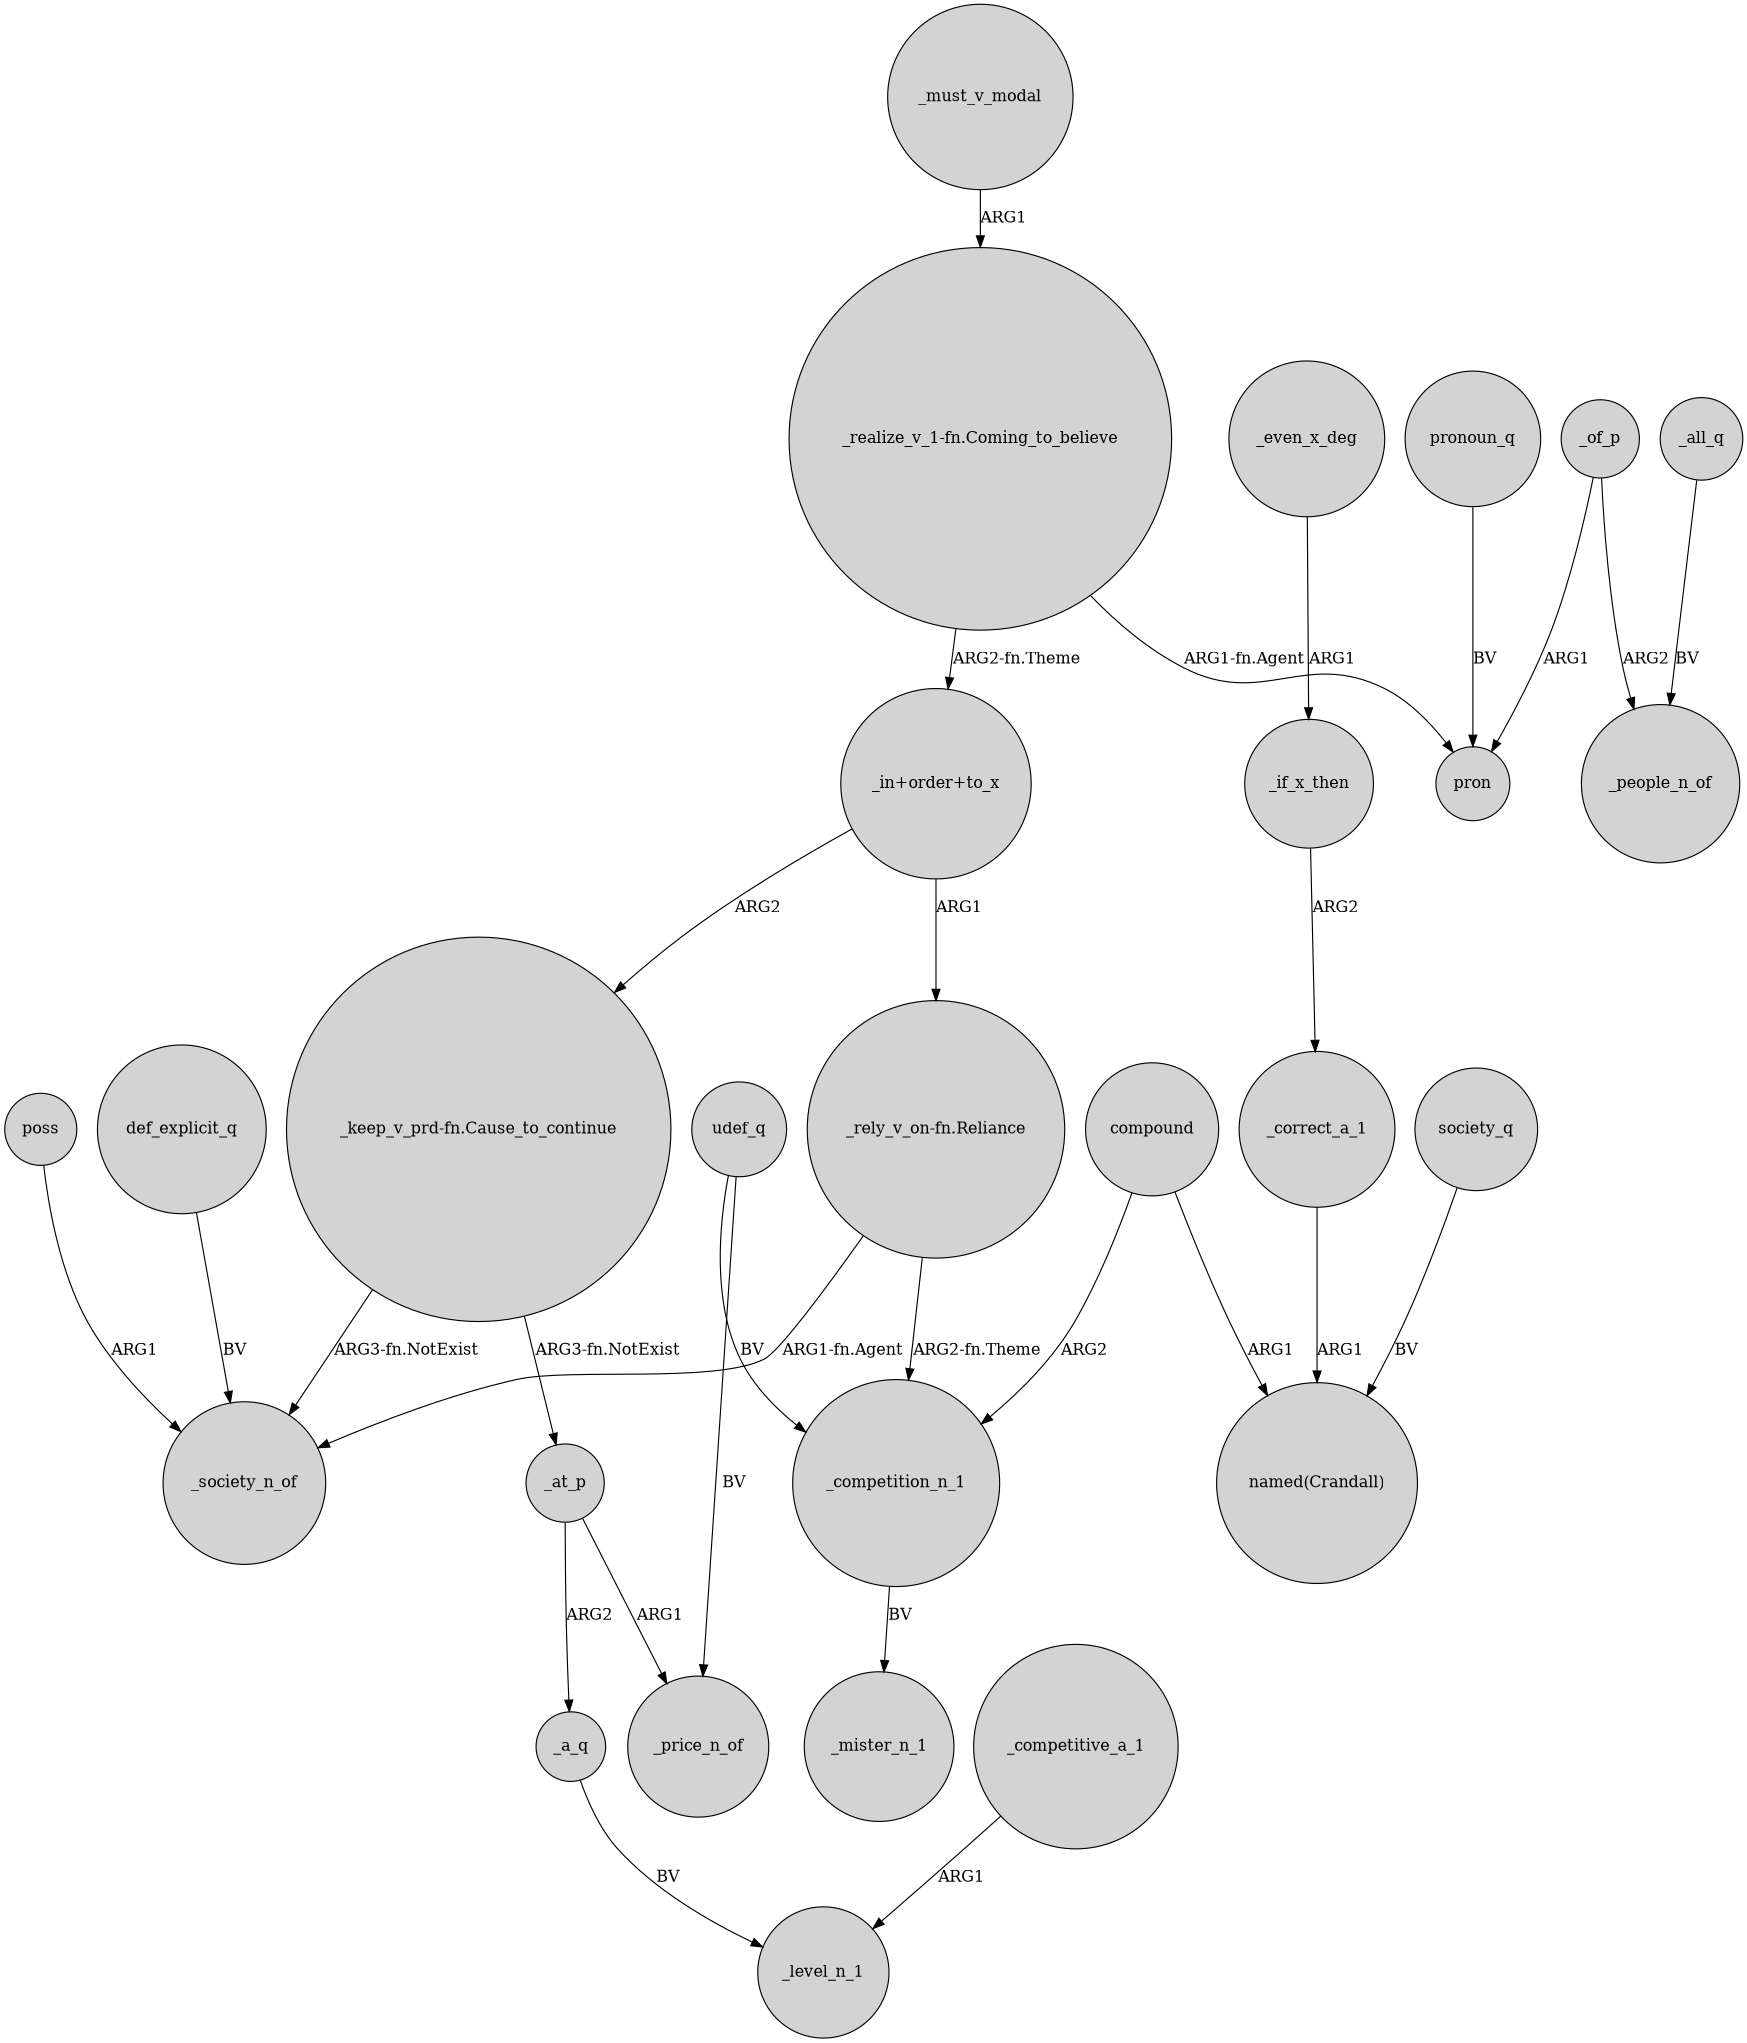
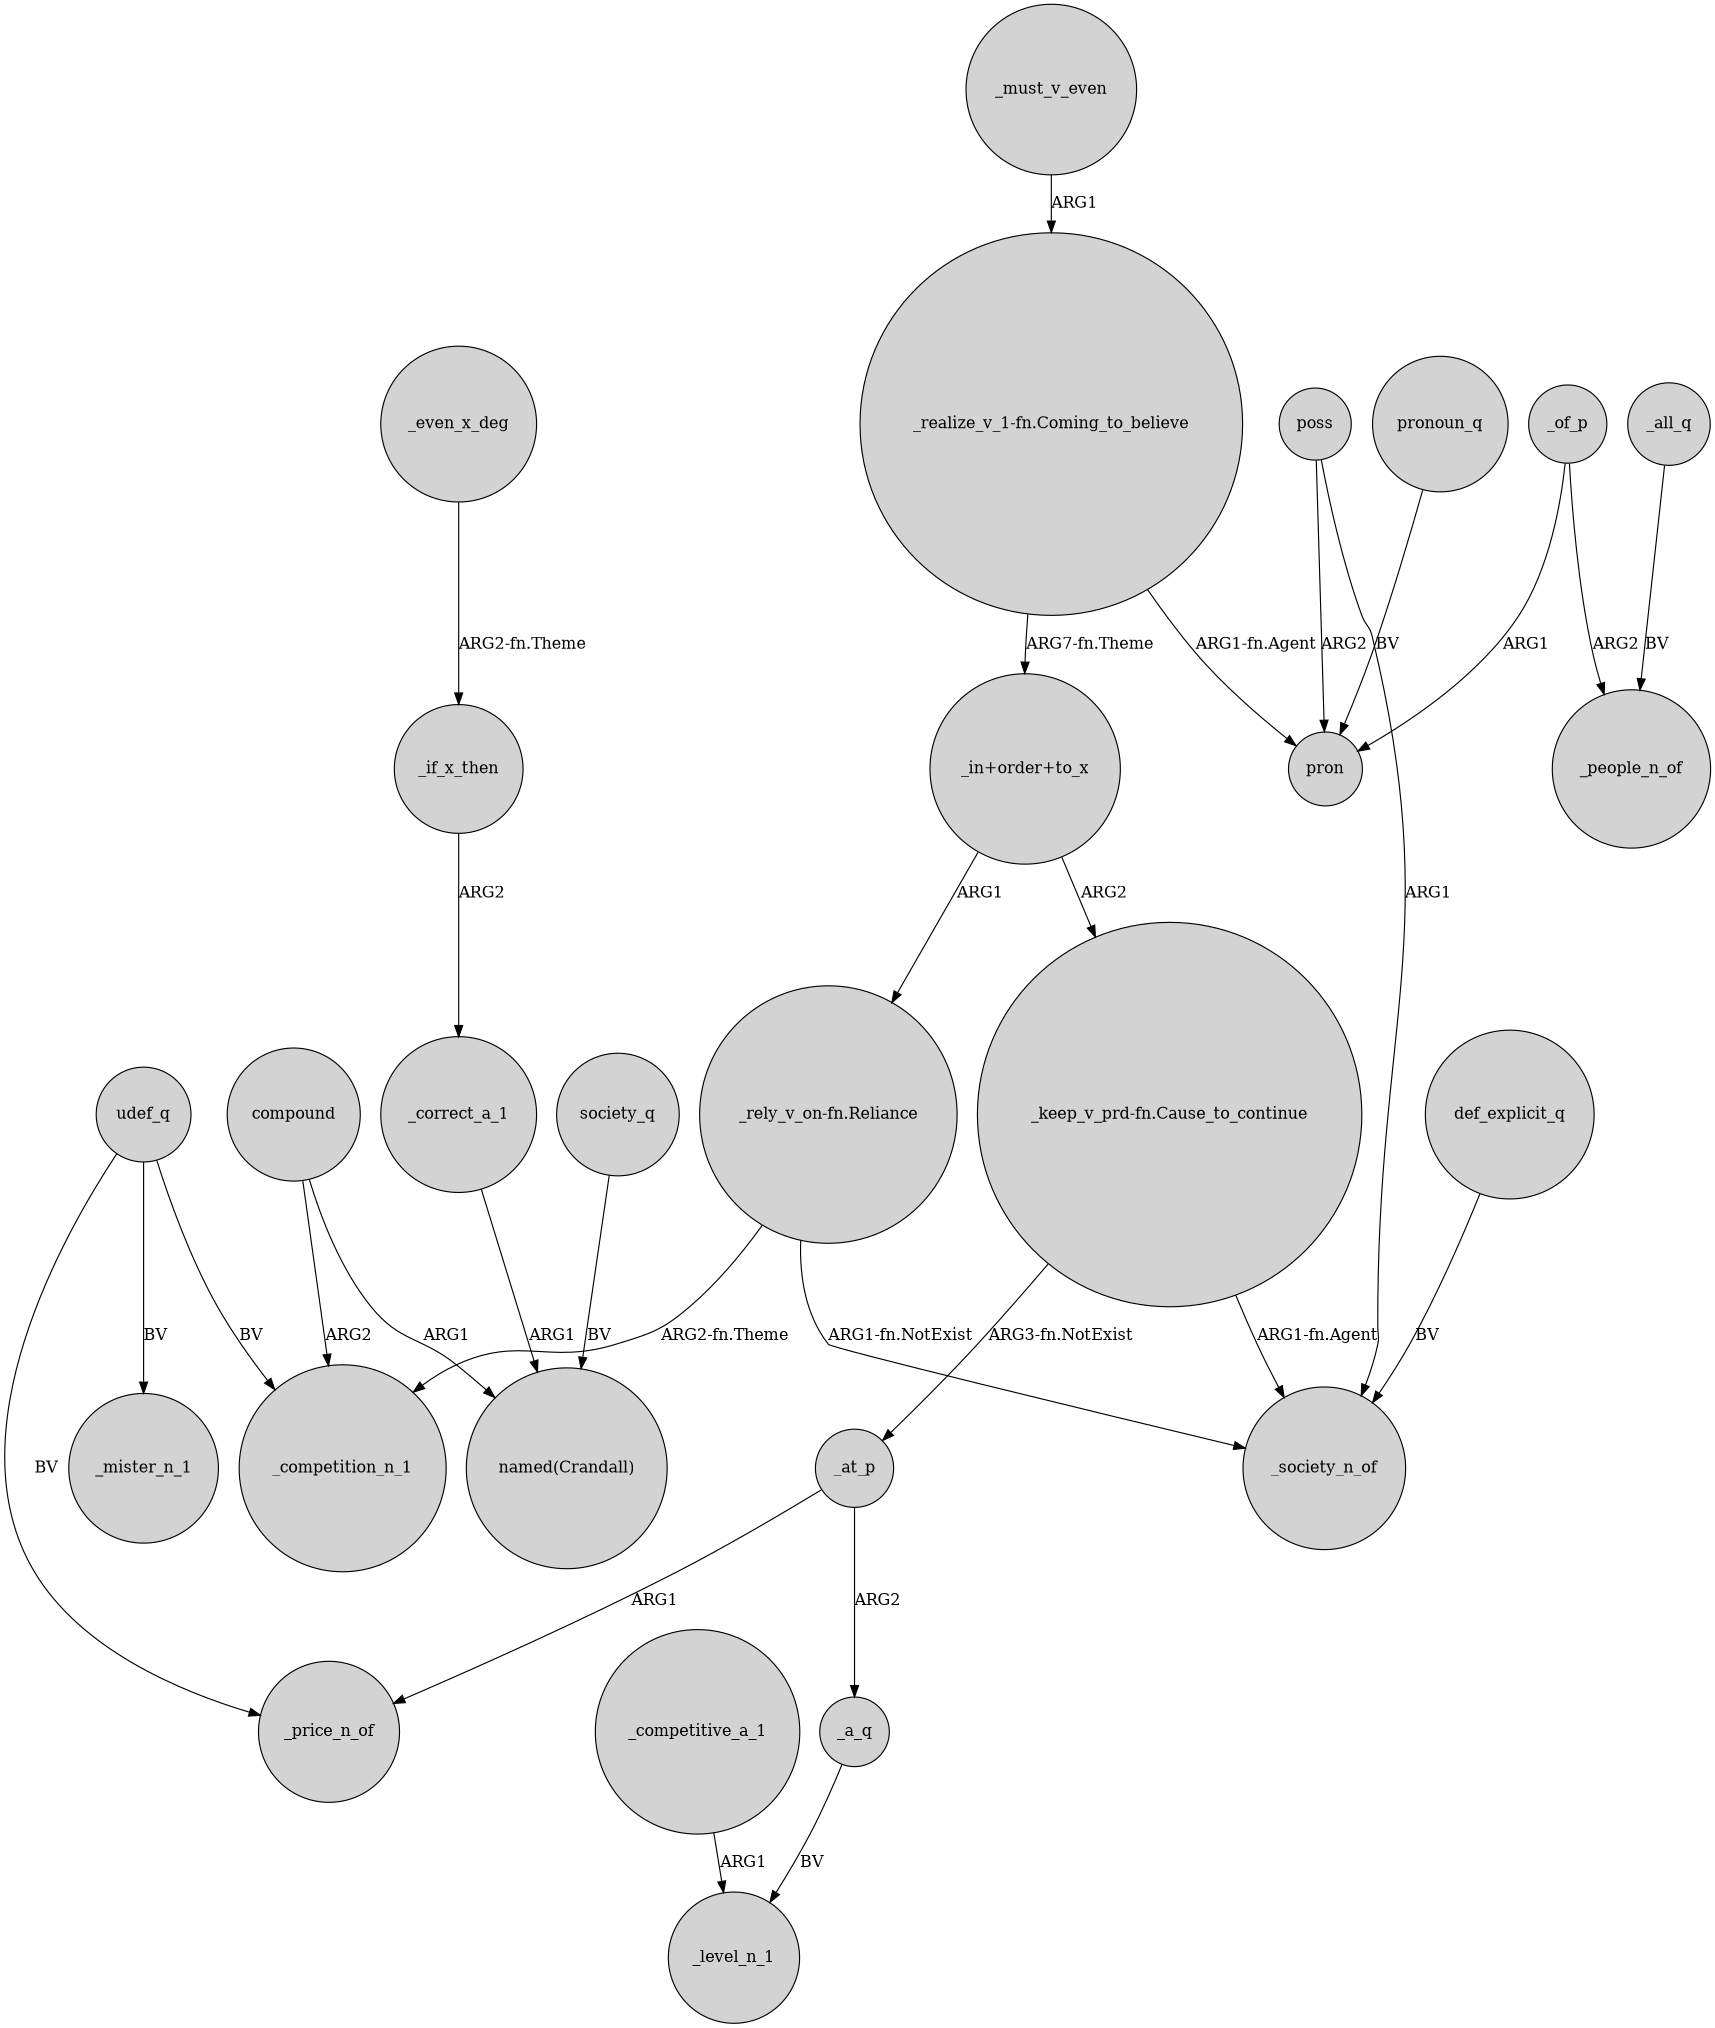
(980, 97) -> (1051, 90)
none -> (1320, 590)
(1017, 659) -> (1090, 645)
(1332, 659) -> (522, 645)
(406, 1351) -> (1317, 1336)
(843, 1351) -> (901, 1336)
(887, 1624) -> (144, 1272)
